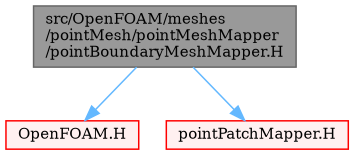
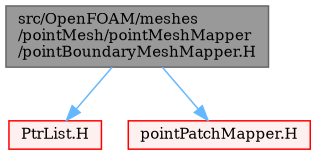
(72, 135) -> (55, 135)
